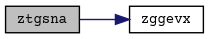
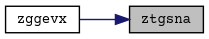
(98, 20) -> (98, 20)
